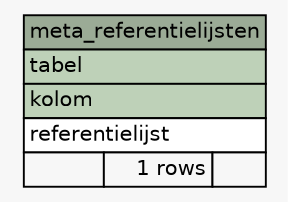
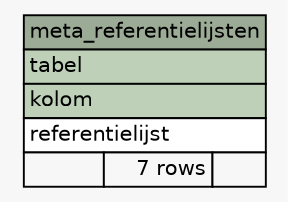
(172, 169) -> (172, 169)
